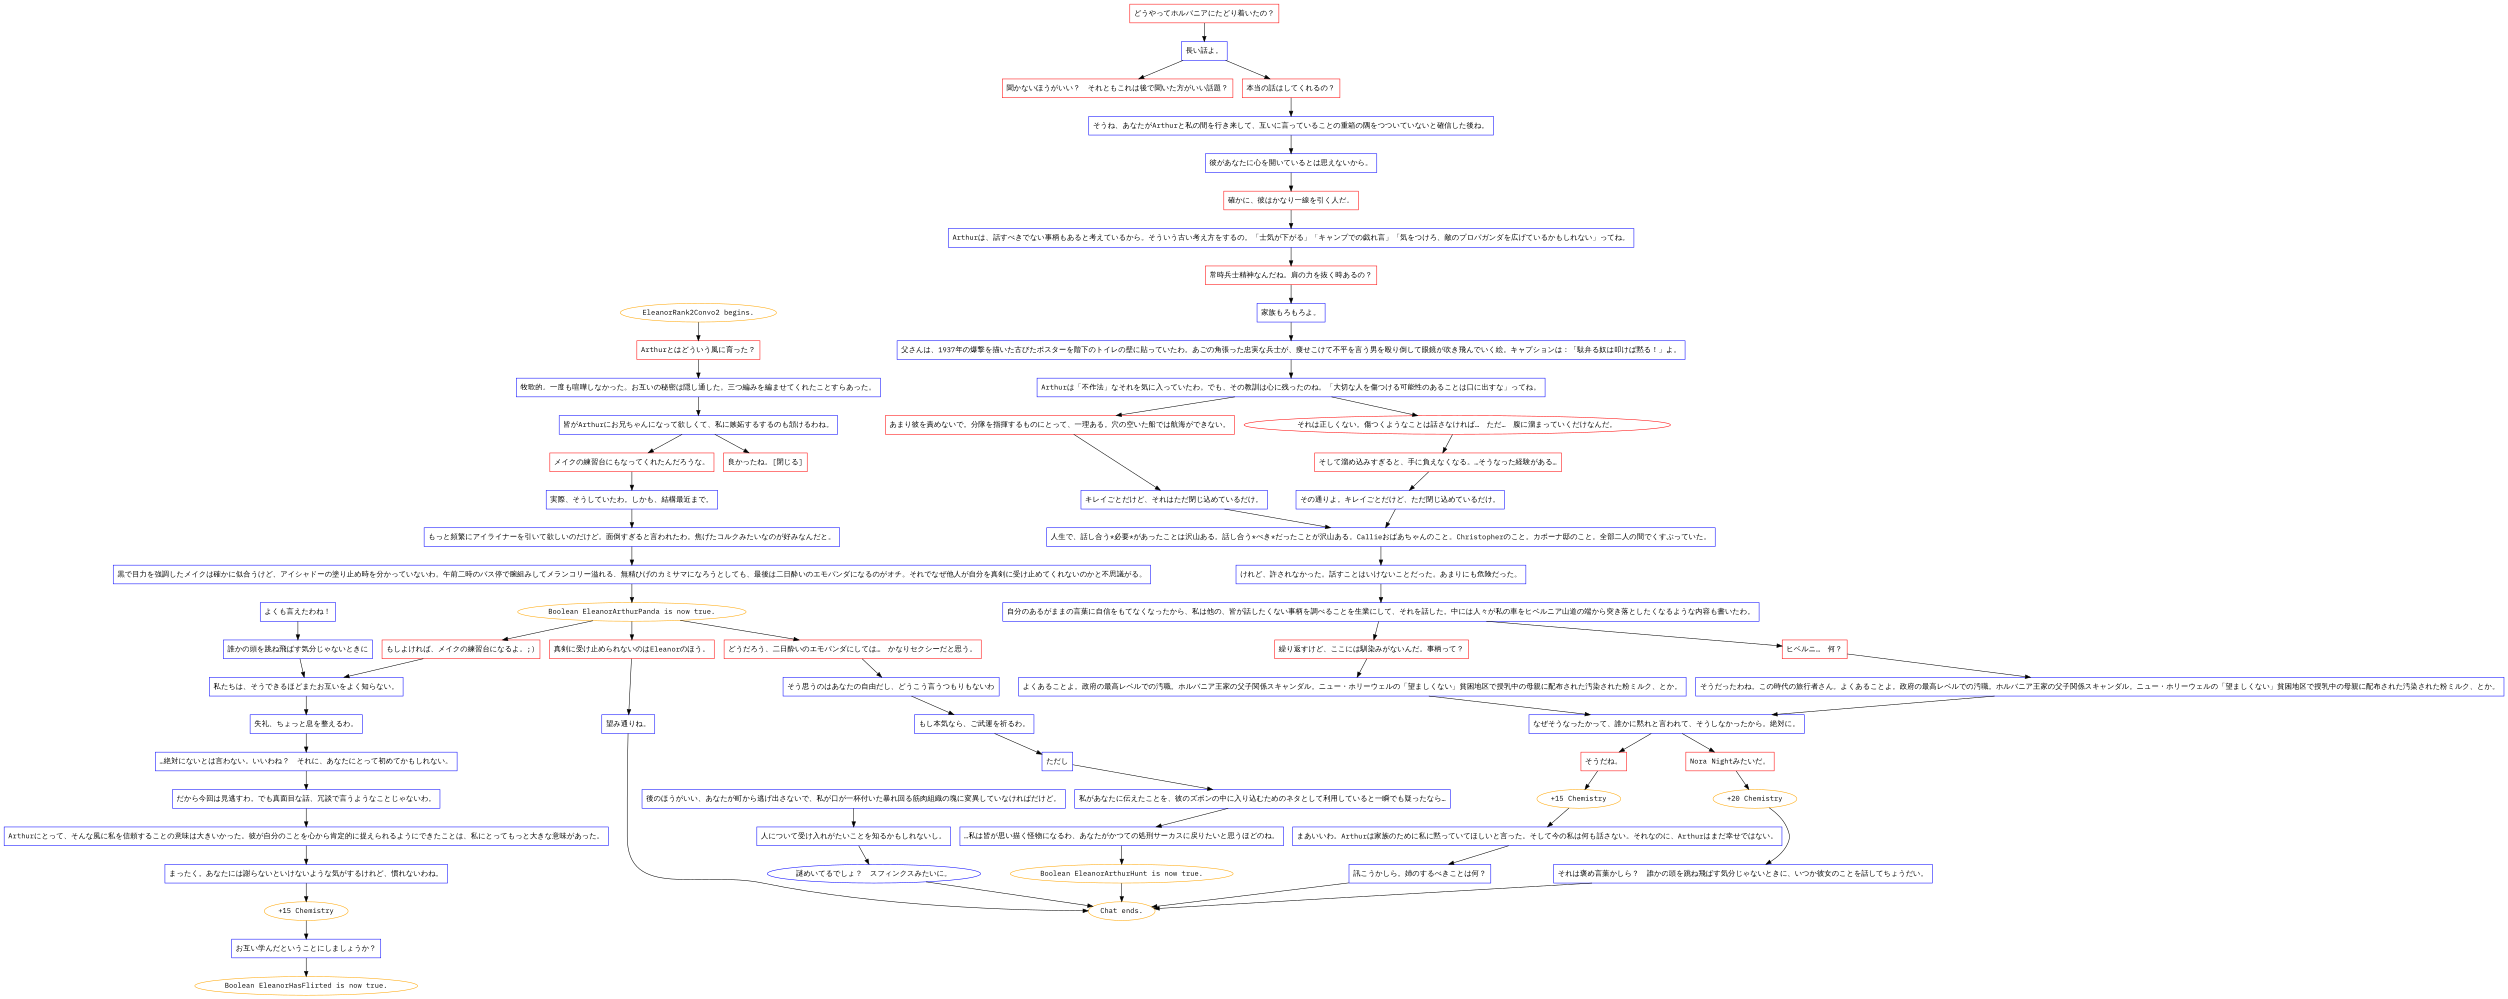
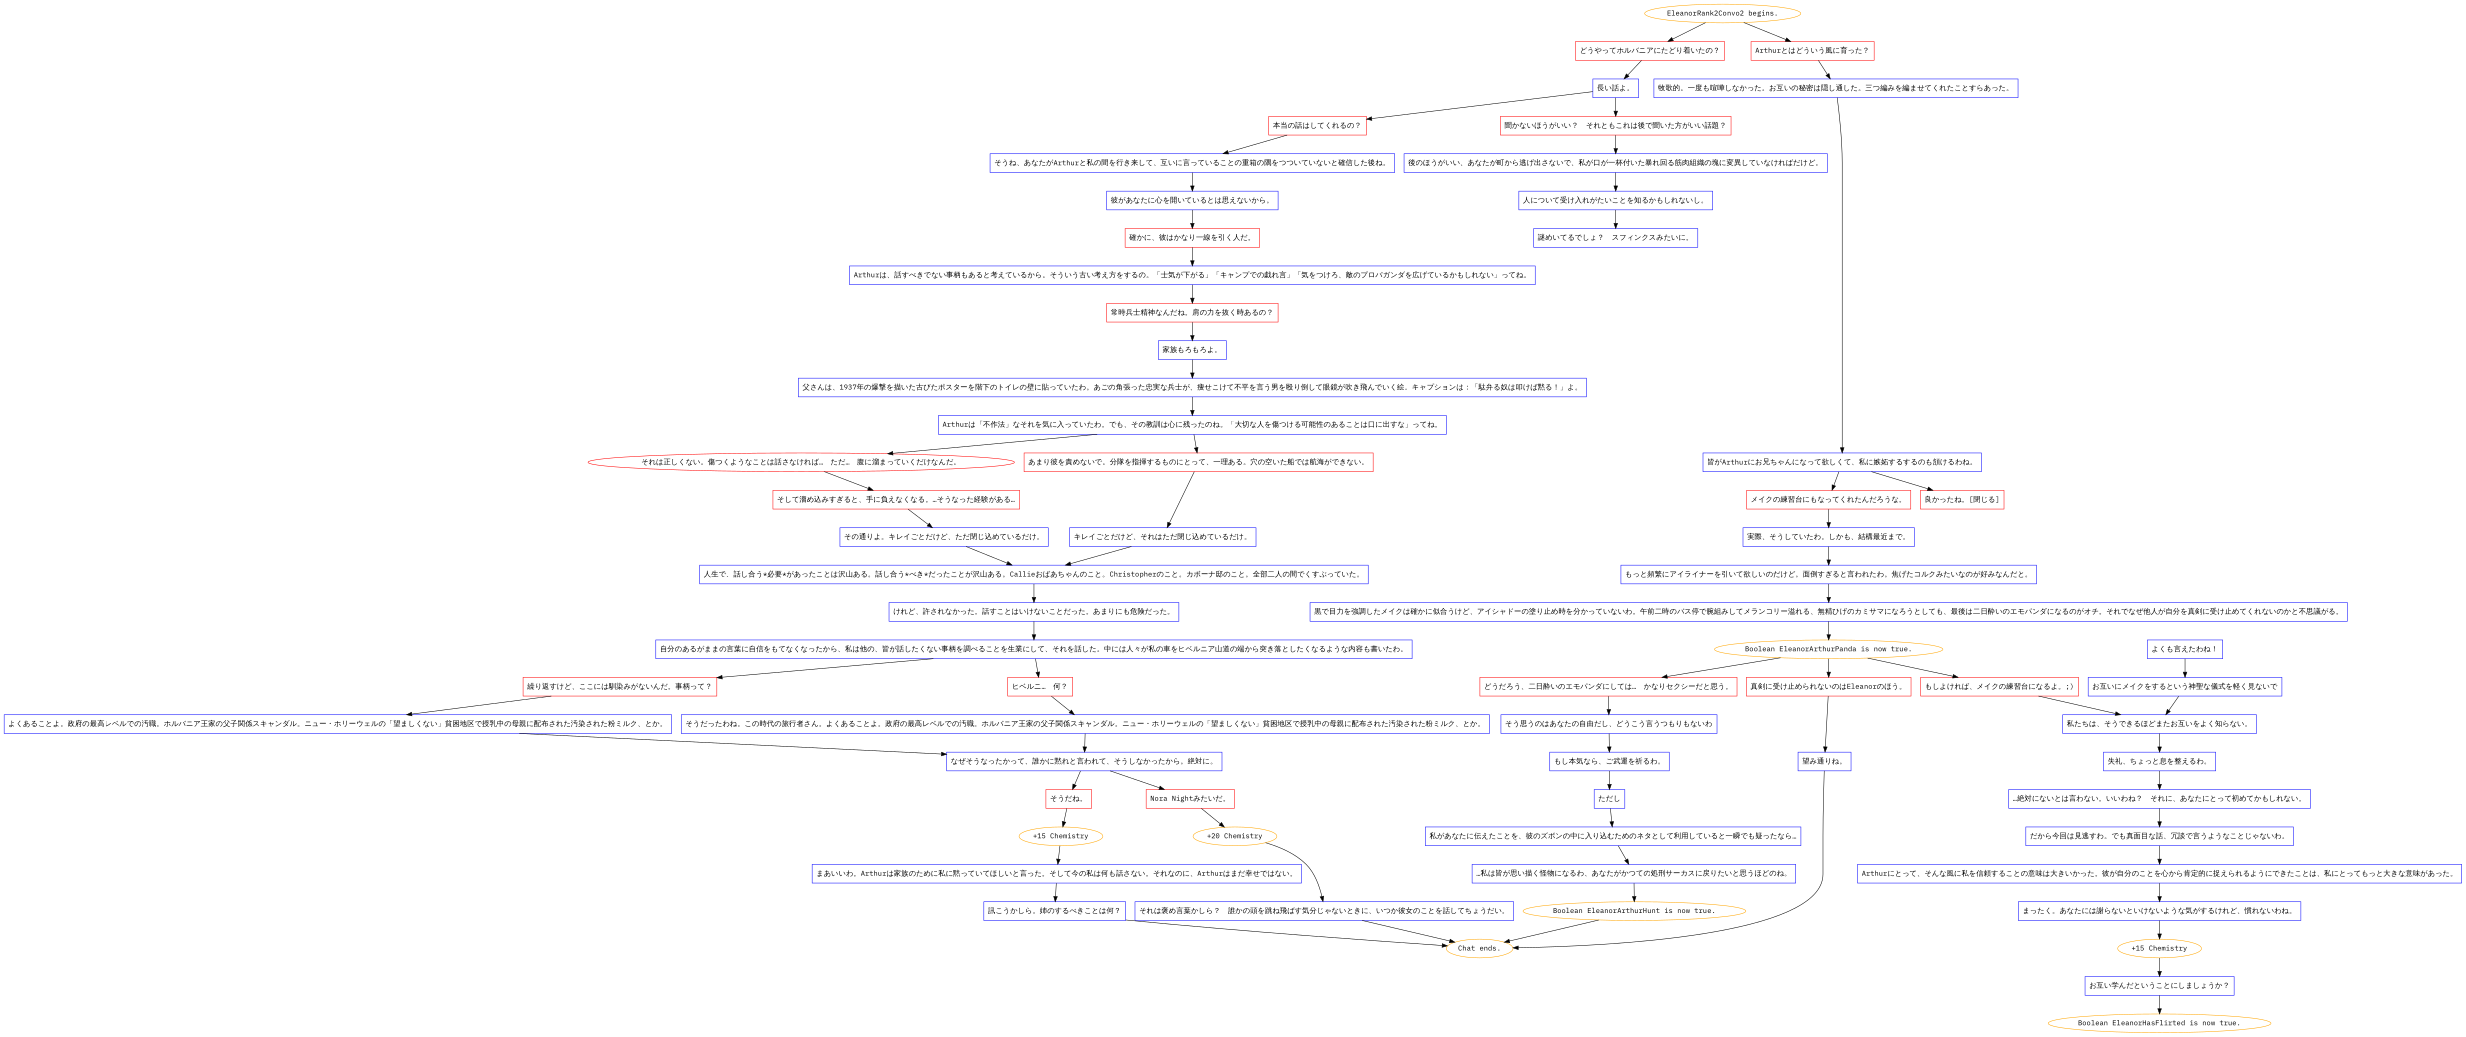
none -> (1689, 31)
none -> (1616, 142)
(298, 649) -> (2185, 687)
(874, 874) -> (1616, 238)
(1007, 894) -> none
